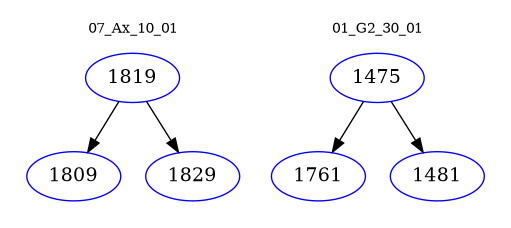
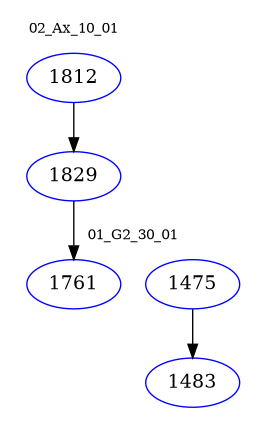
(133, 29) -> (74, 29)
(133, 78) -> (74, 78)
(352, 121) -> (74, 231)
(74, 176) -> none
(437, 176) -> (193, 383)
